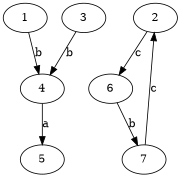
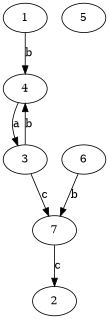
(135, 50) -> none
(42, 120) -> (13, 120)
none -> (38, 191)
